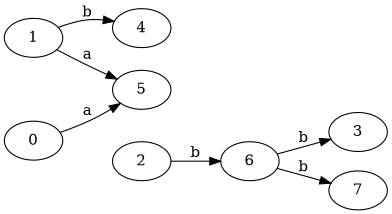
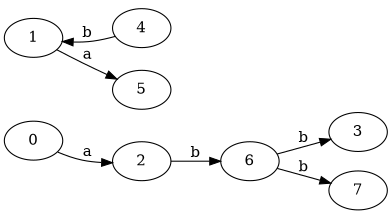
(80, 21) -> (94, 41)
(86, 122) -> (79, 159)
